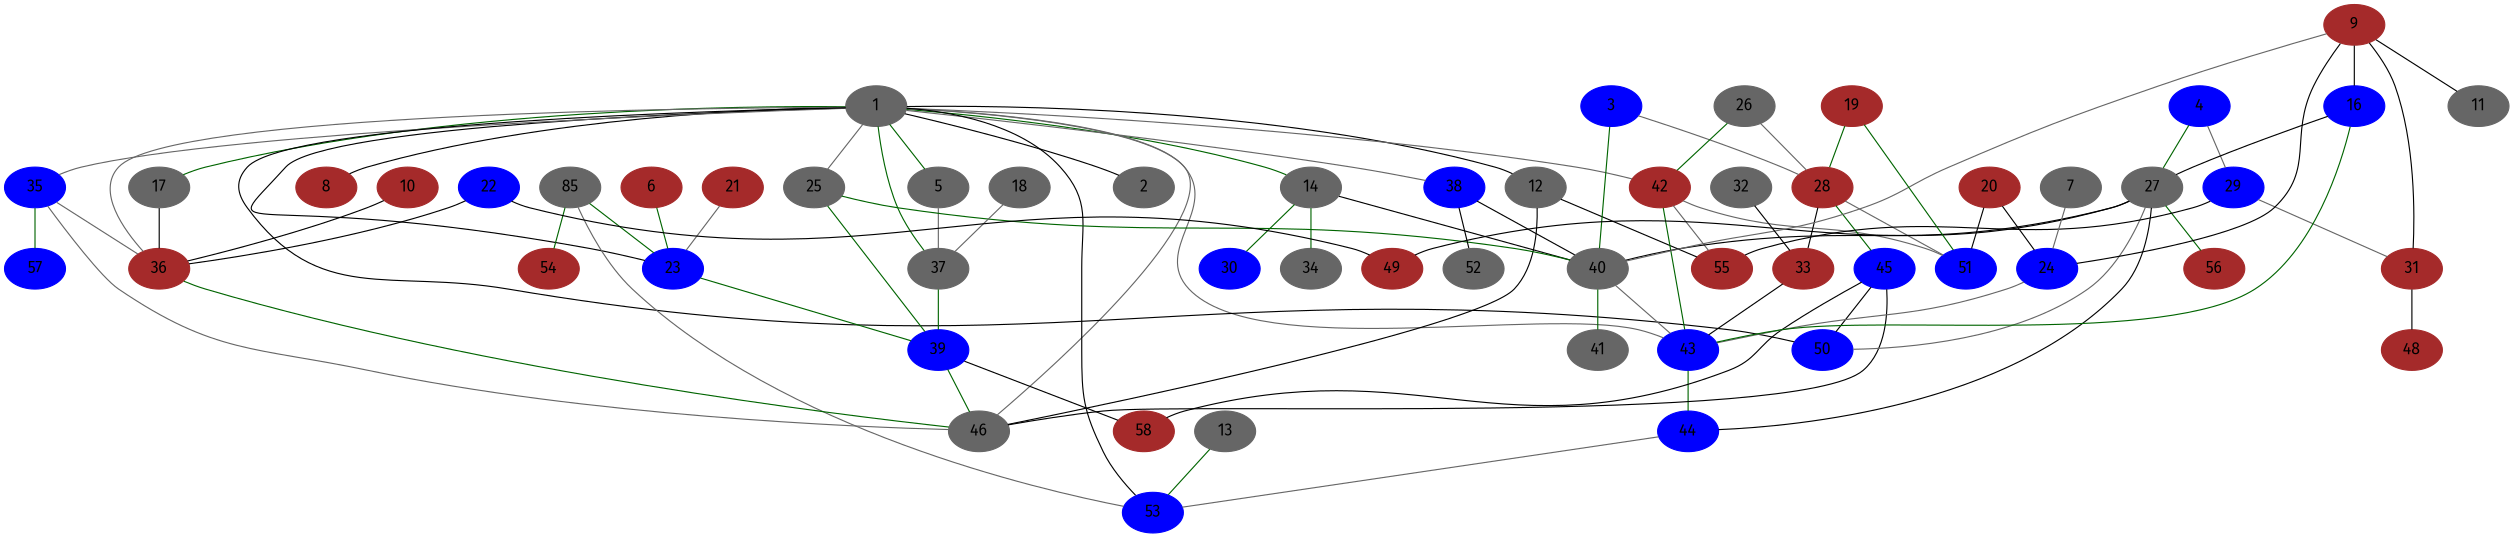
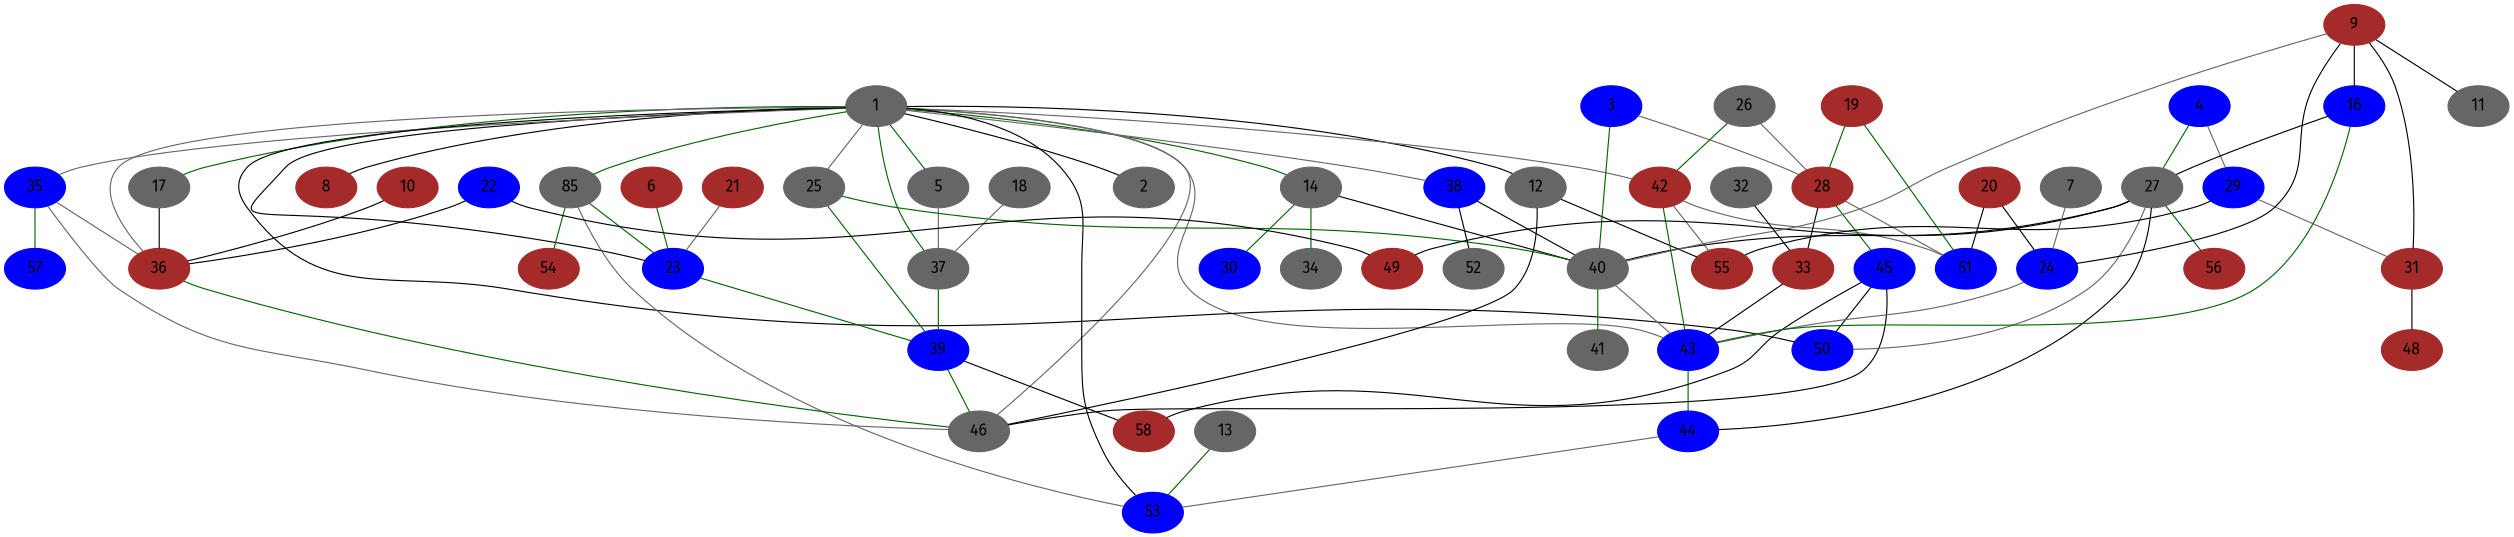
none -> (718, 137)
